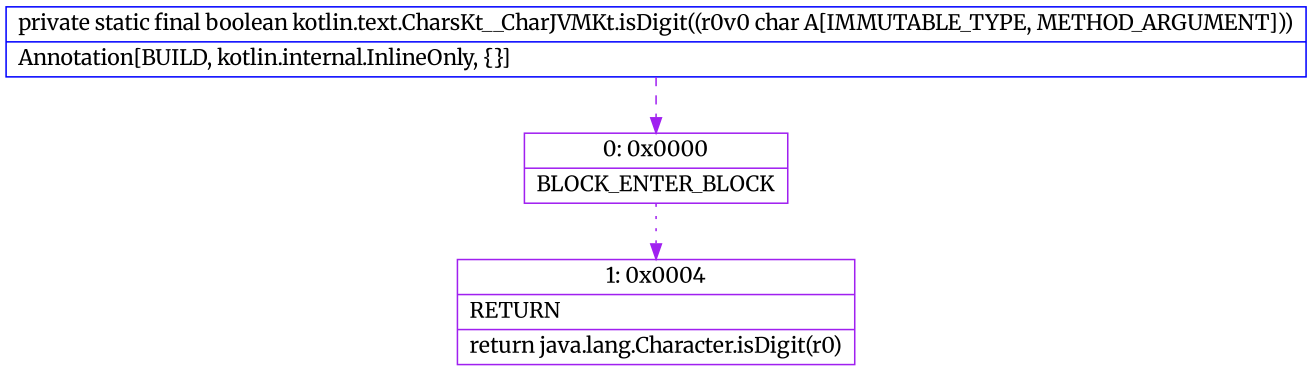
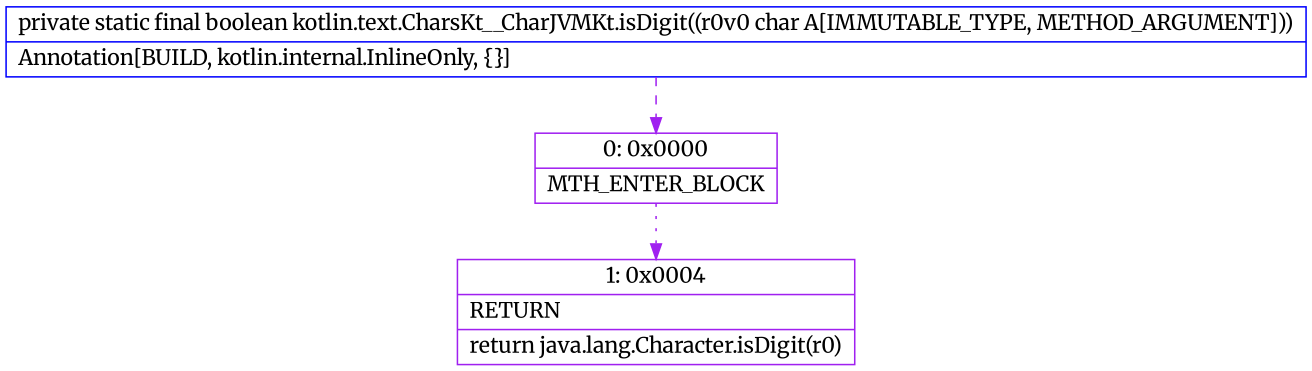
(656, 185) -> (656, 185)
